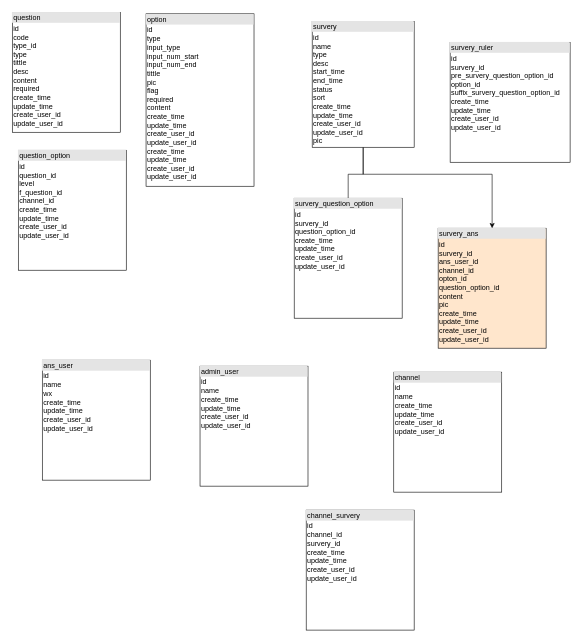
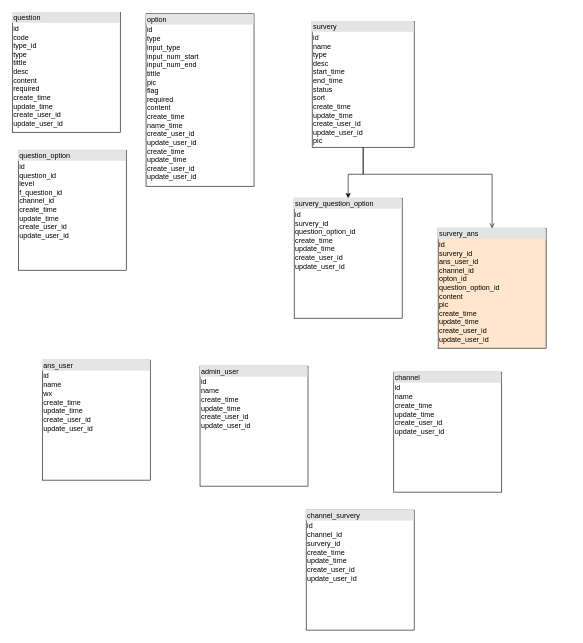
(175, 96) -> (175, 96)
(510, 102) -> none
(348, 194) -> (348, 192)
(492, 222) -> (492, 224)
